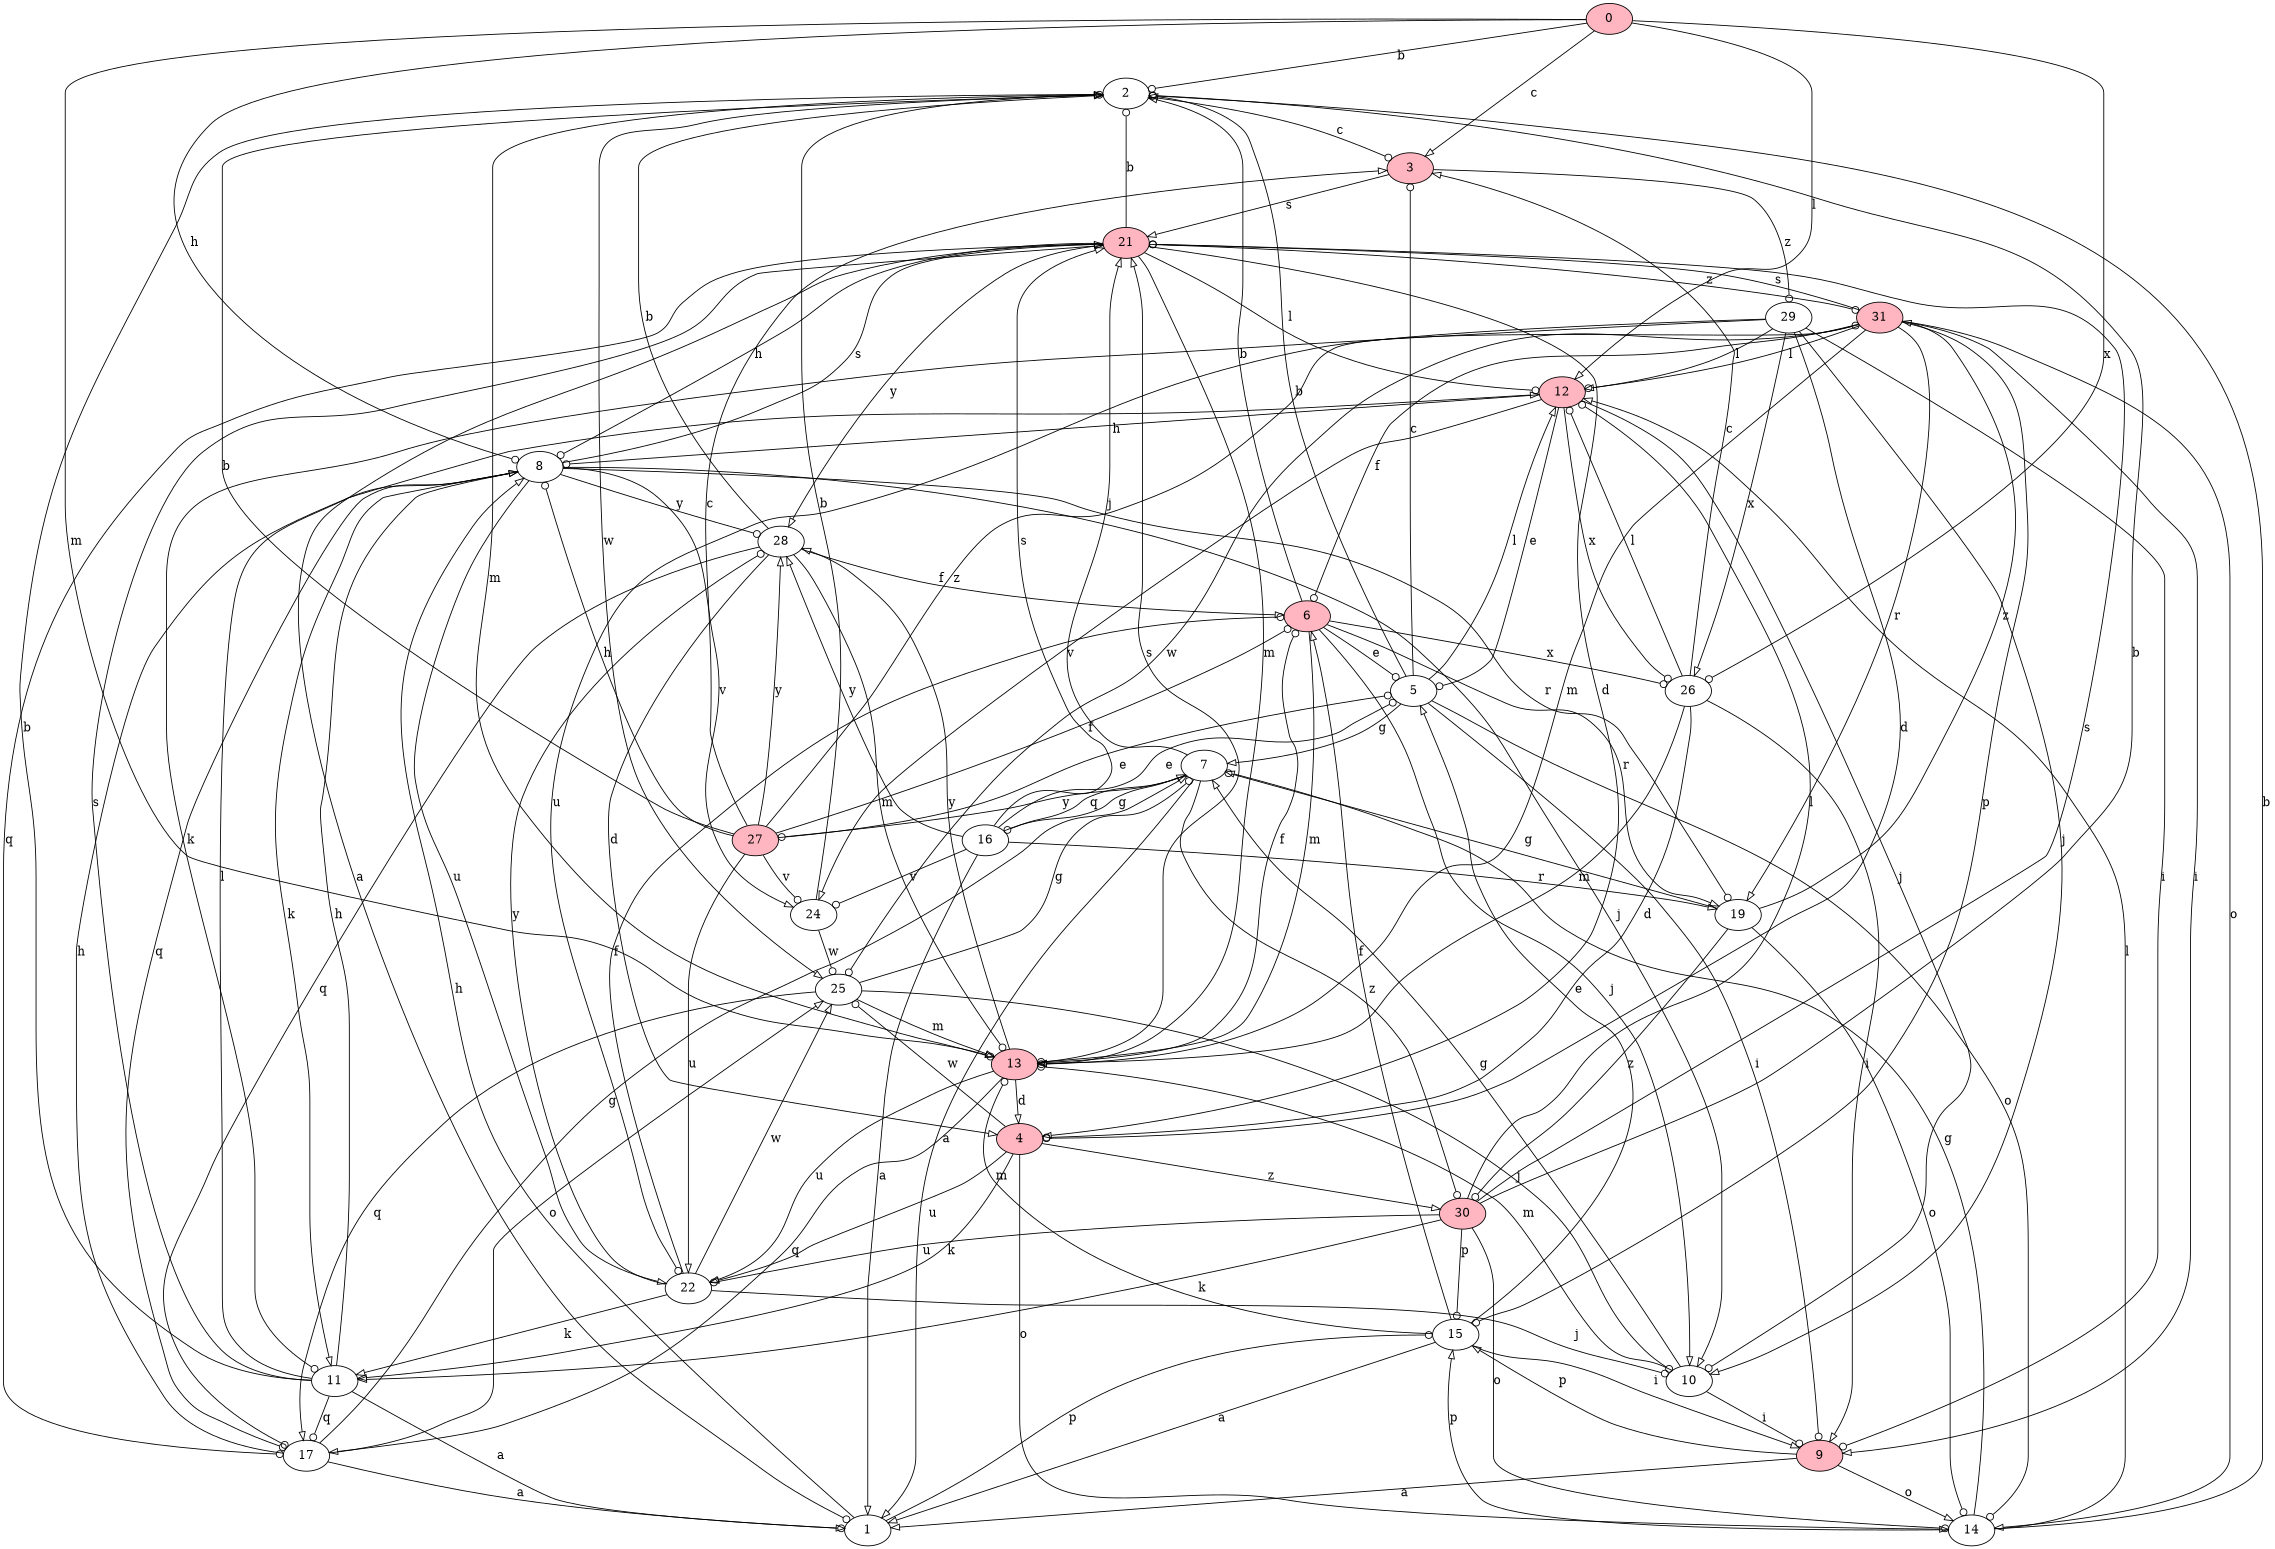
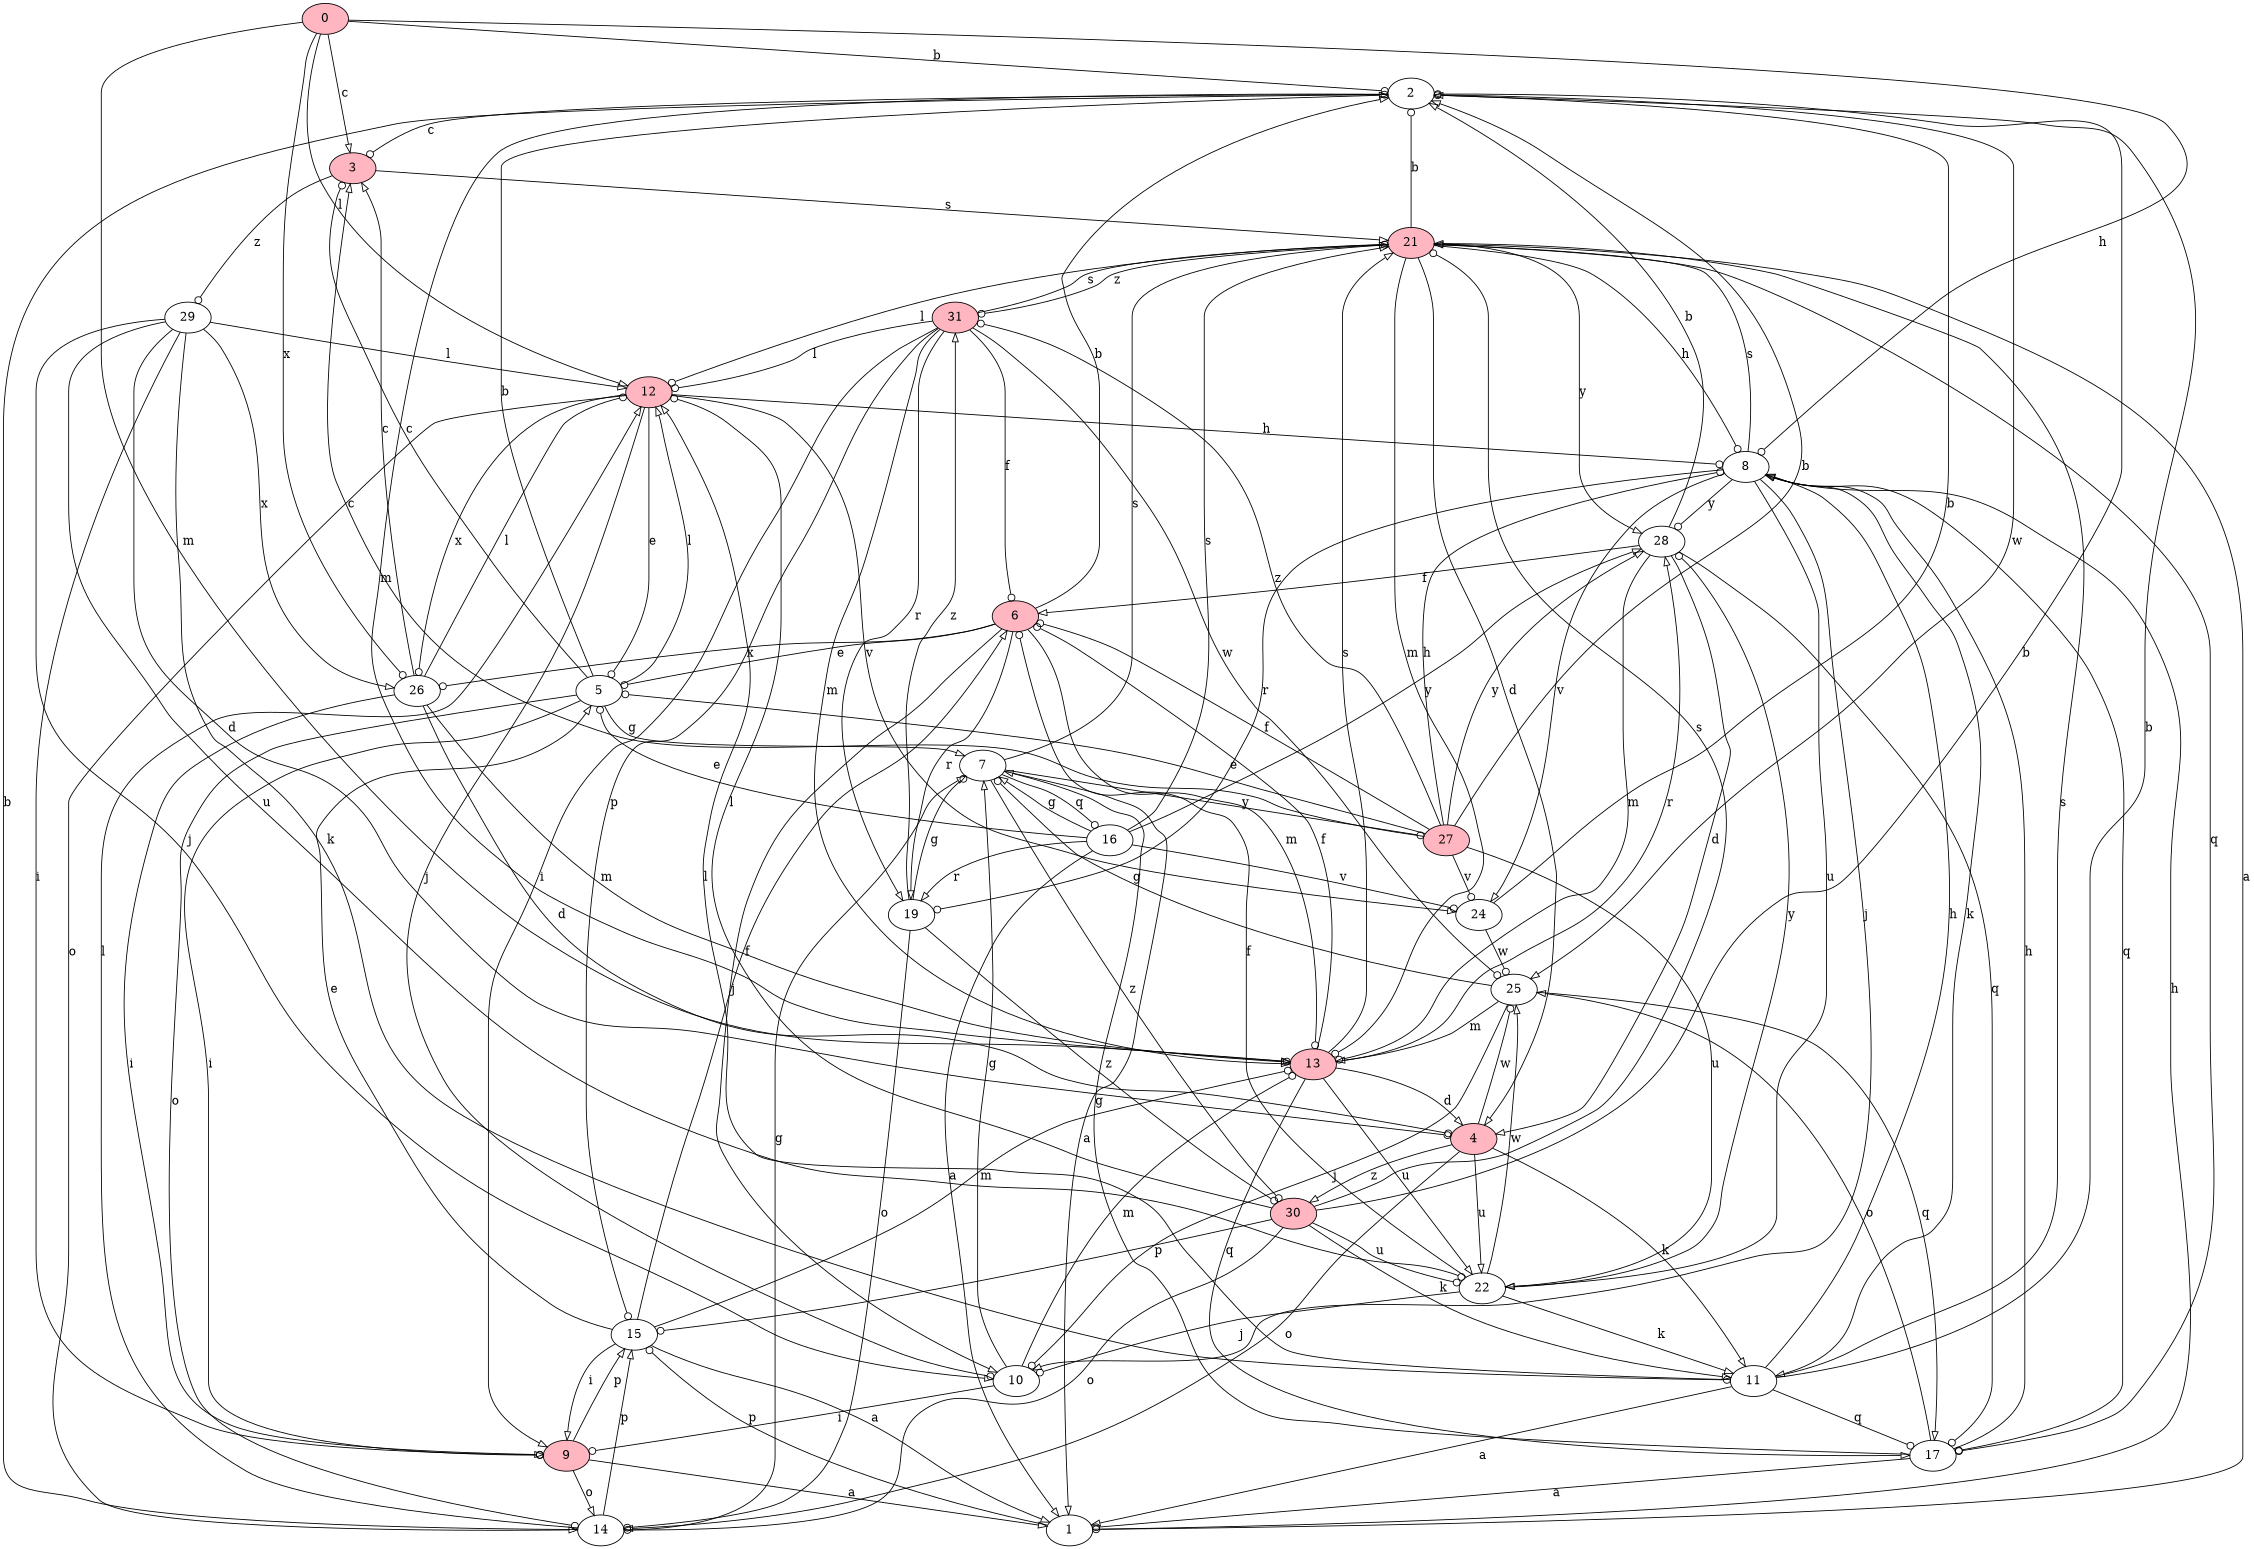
(1110, 504) -> (1136, 504)
(952, 803) -> (1670, 803)
(2230, 913) -> (69, 1034)
